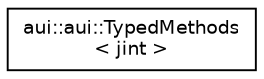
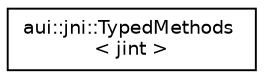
(132, 39) -> (132, 39)
